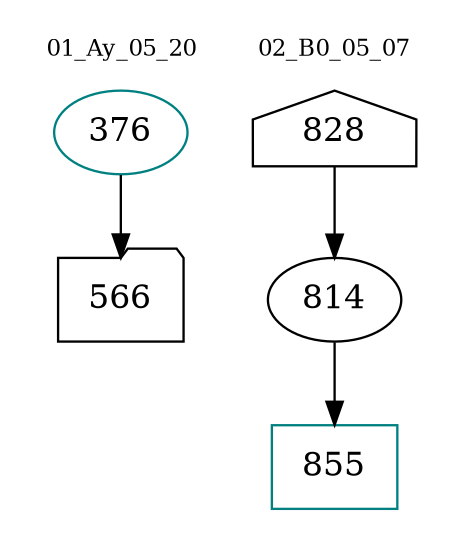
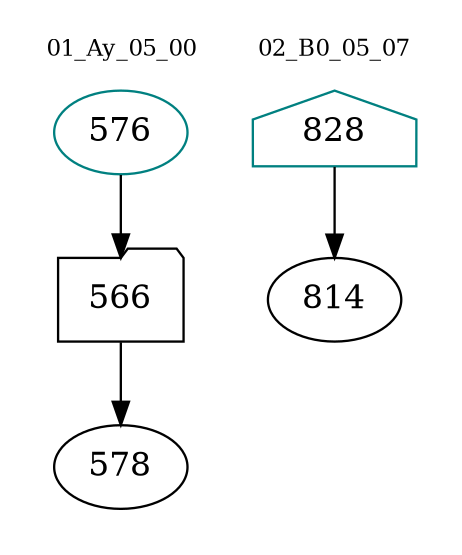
(122, 50) -> (122, 50)
(121, 132) -> (121, 132)
(335, 132) -> (335, 132)
none -> (121, 467)
(335, 467) -> none
